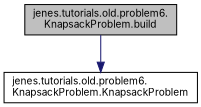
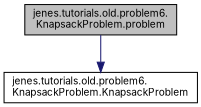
(101, 20) -> (101, 20)
